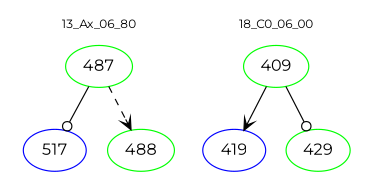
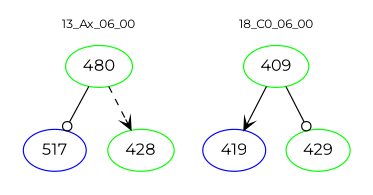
(99, 25) -> (99, 25)
(99, 66) -> (99, 66)
(141, 150) -> (141, 150)
